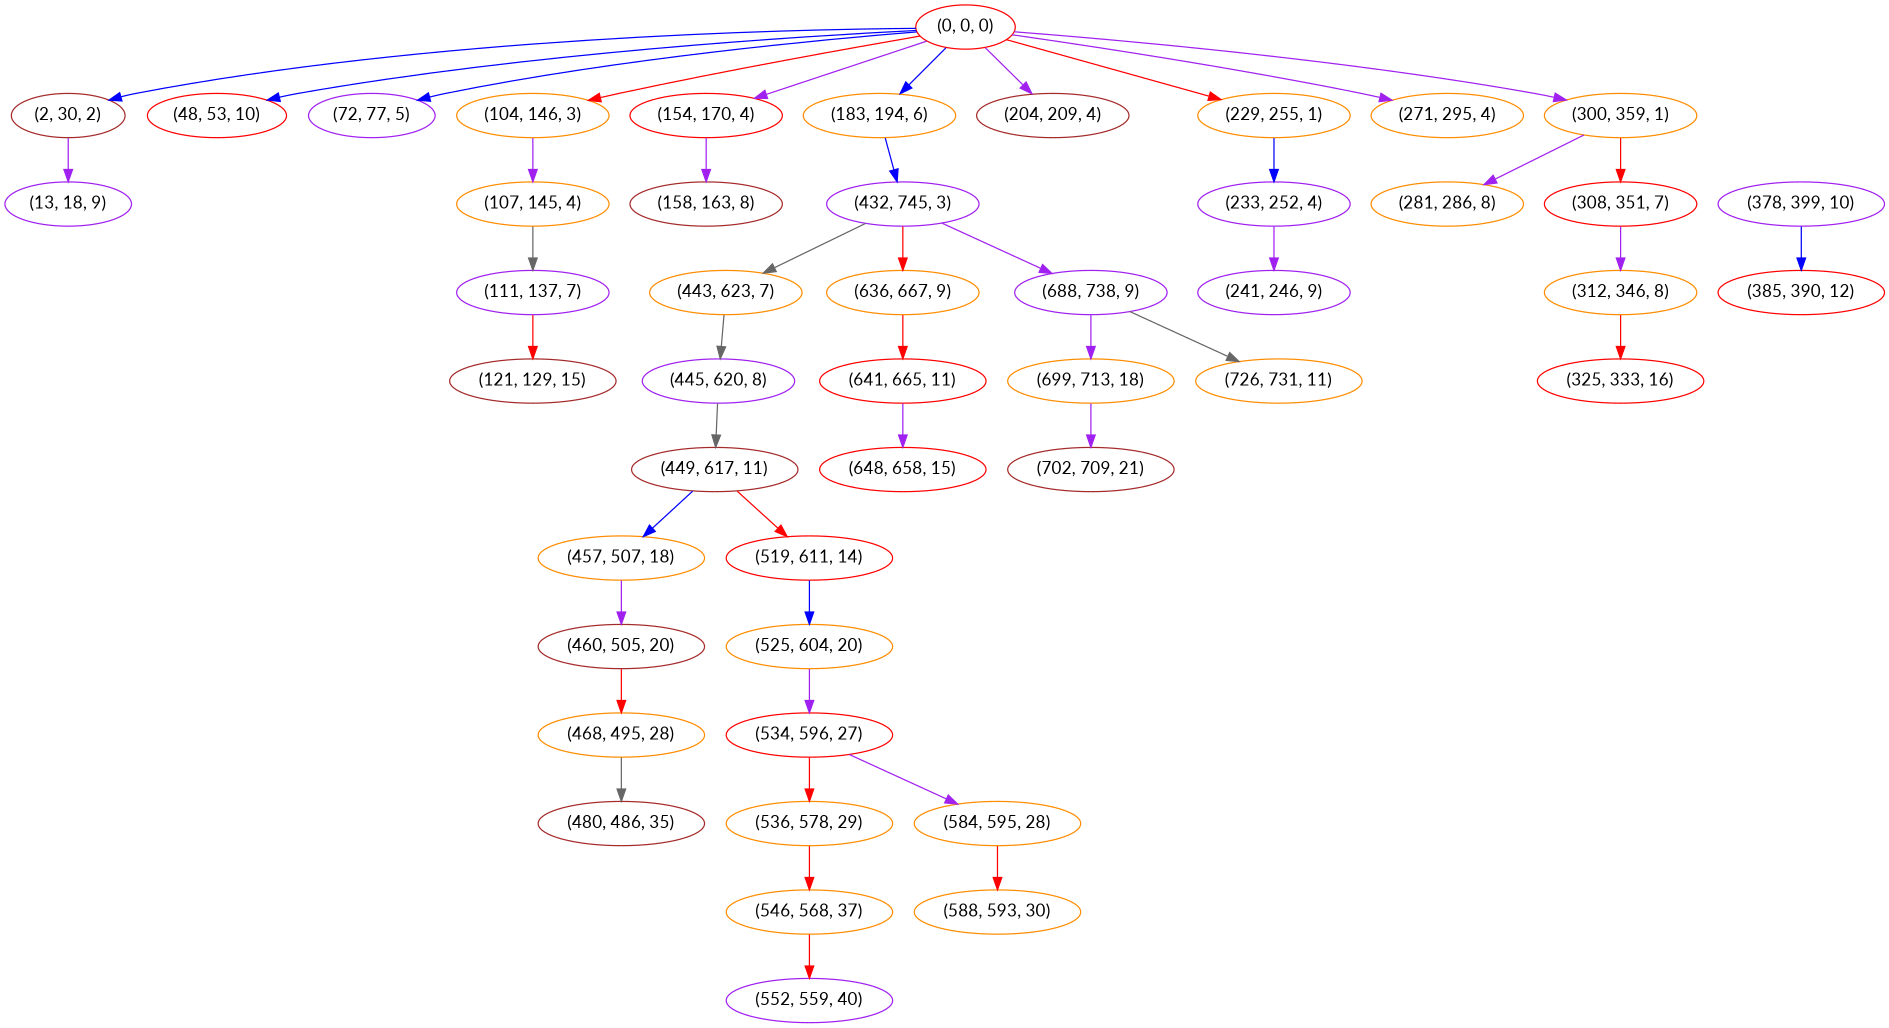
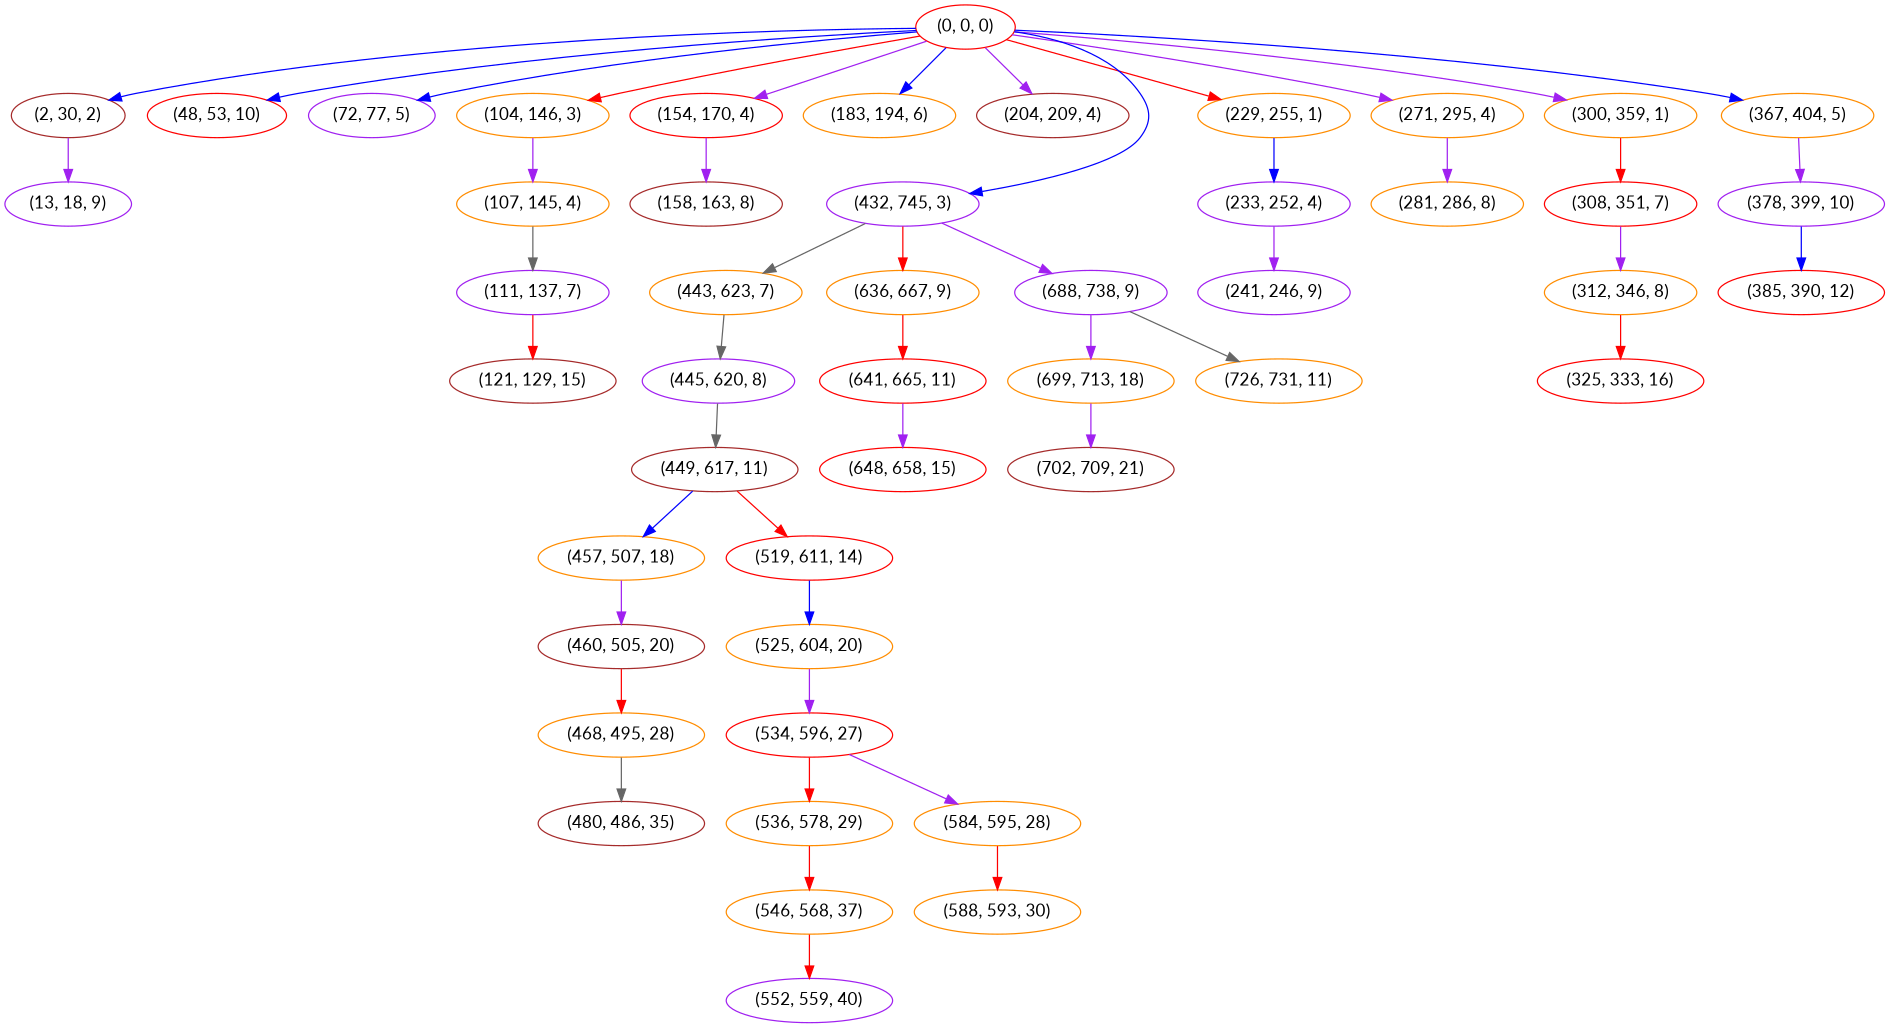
none -> (1798, 116)
(890, 154) -> (1146, 128)
(1540, 157) -> (1447, 154)
